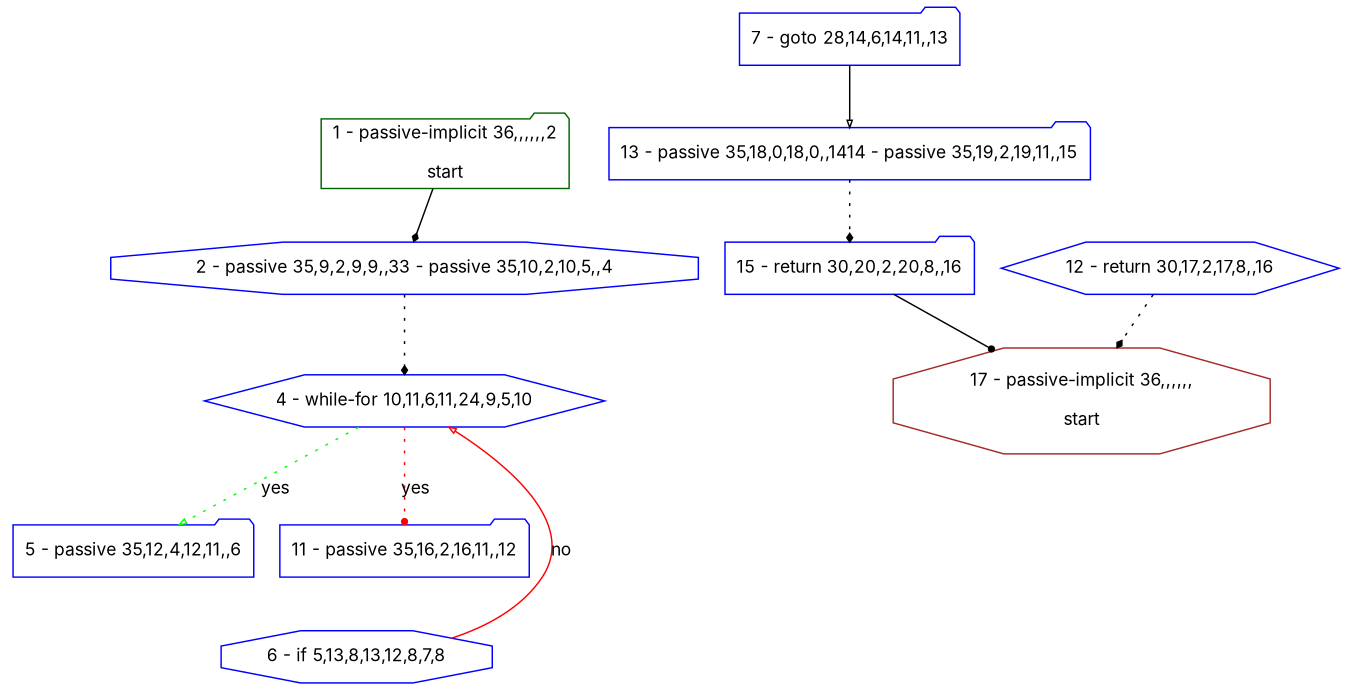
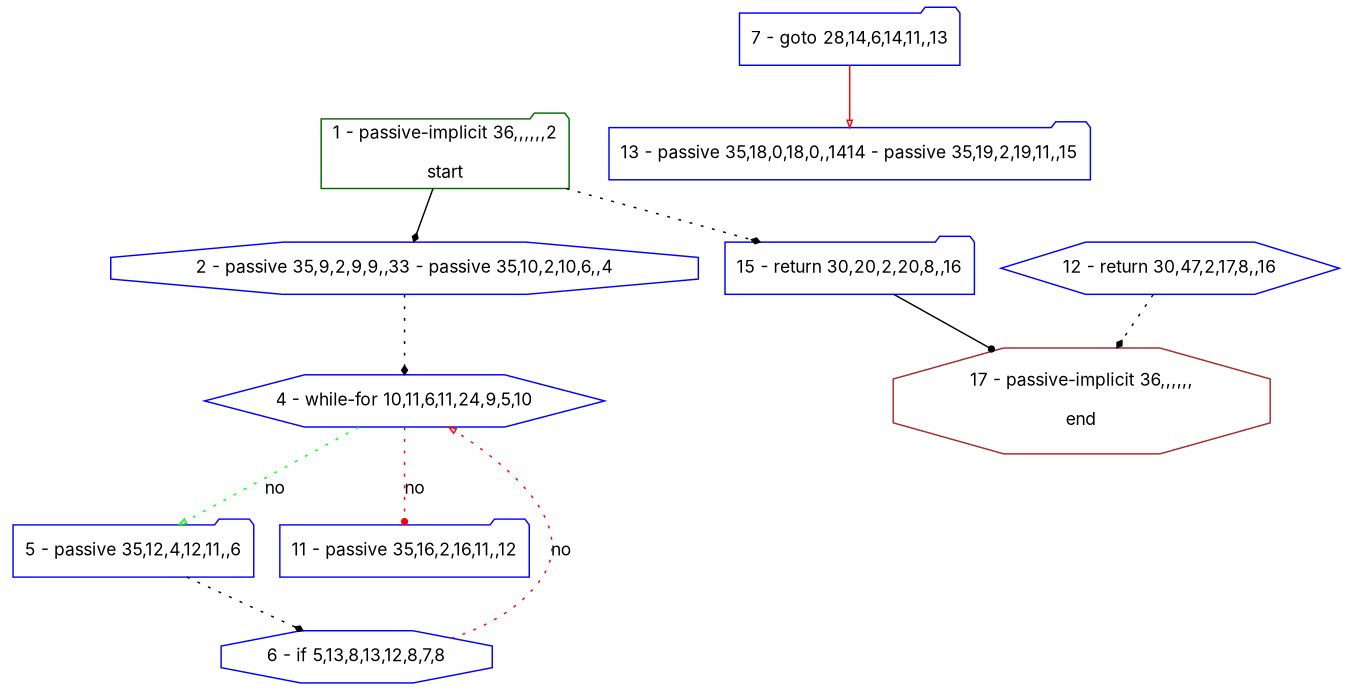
(850, 93) -> (850, 93)
(850, 206) -> (659, 214)
(405, 268) -> (405, 268)
(1170, 268) -> (1170, 268)
(1082, 401) -> (1082, 401)
(276, 489) -> (276, 489)
(415, 489) -> (415, 489)
(551, 540) -> (551, 540)
none -> (241, 602)
